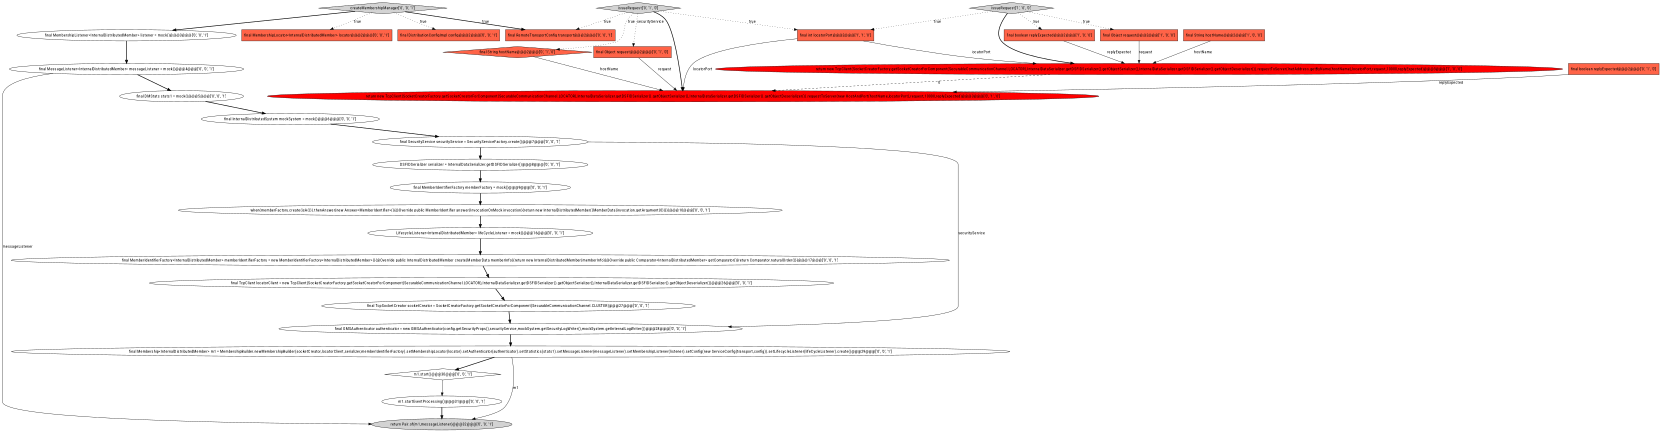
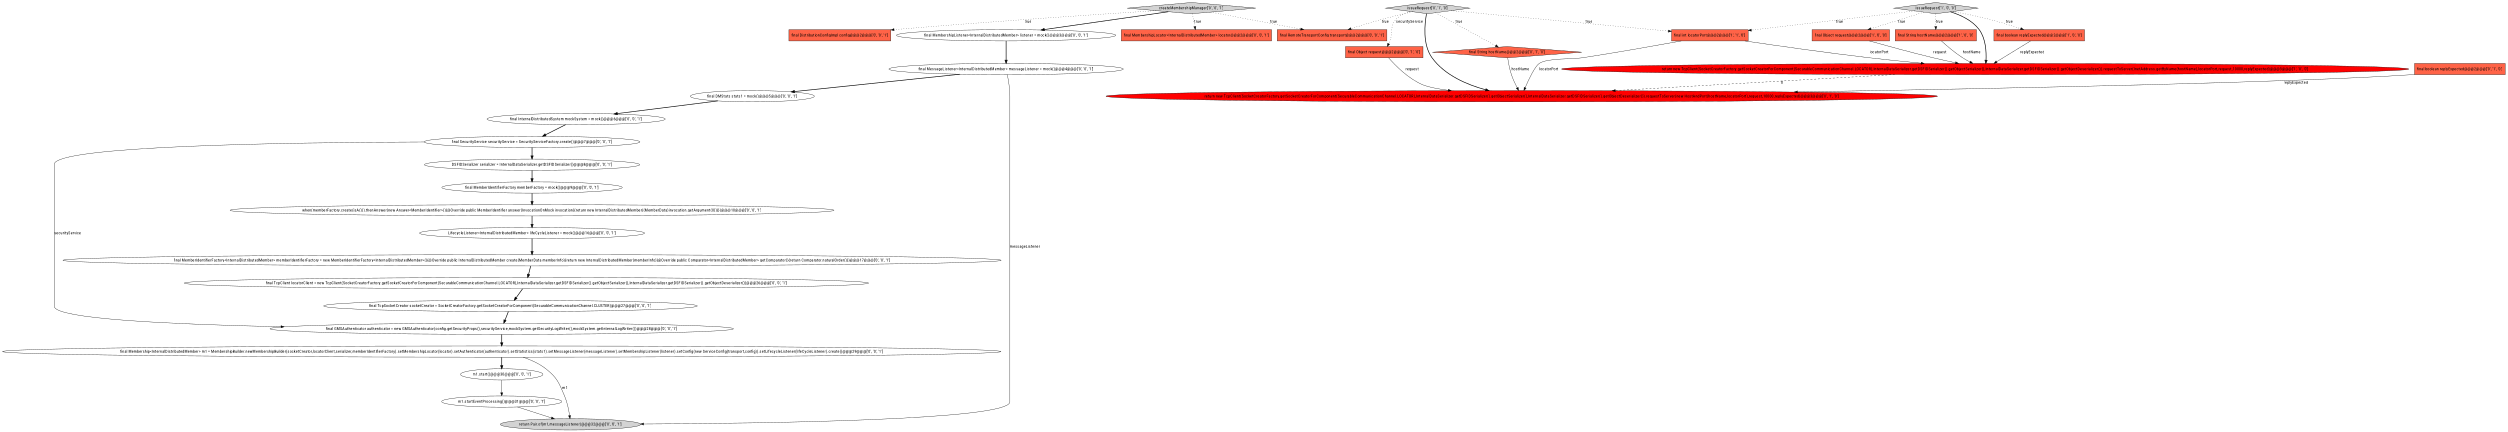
none -> (1936, 20)
(463, 21) -> (1256, 21)
(443, 374) -> (502, 374)
(442, 411) -> (534, 412)
